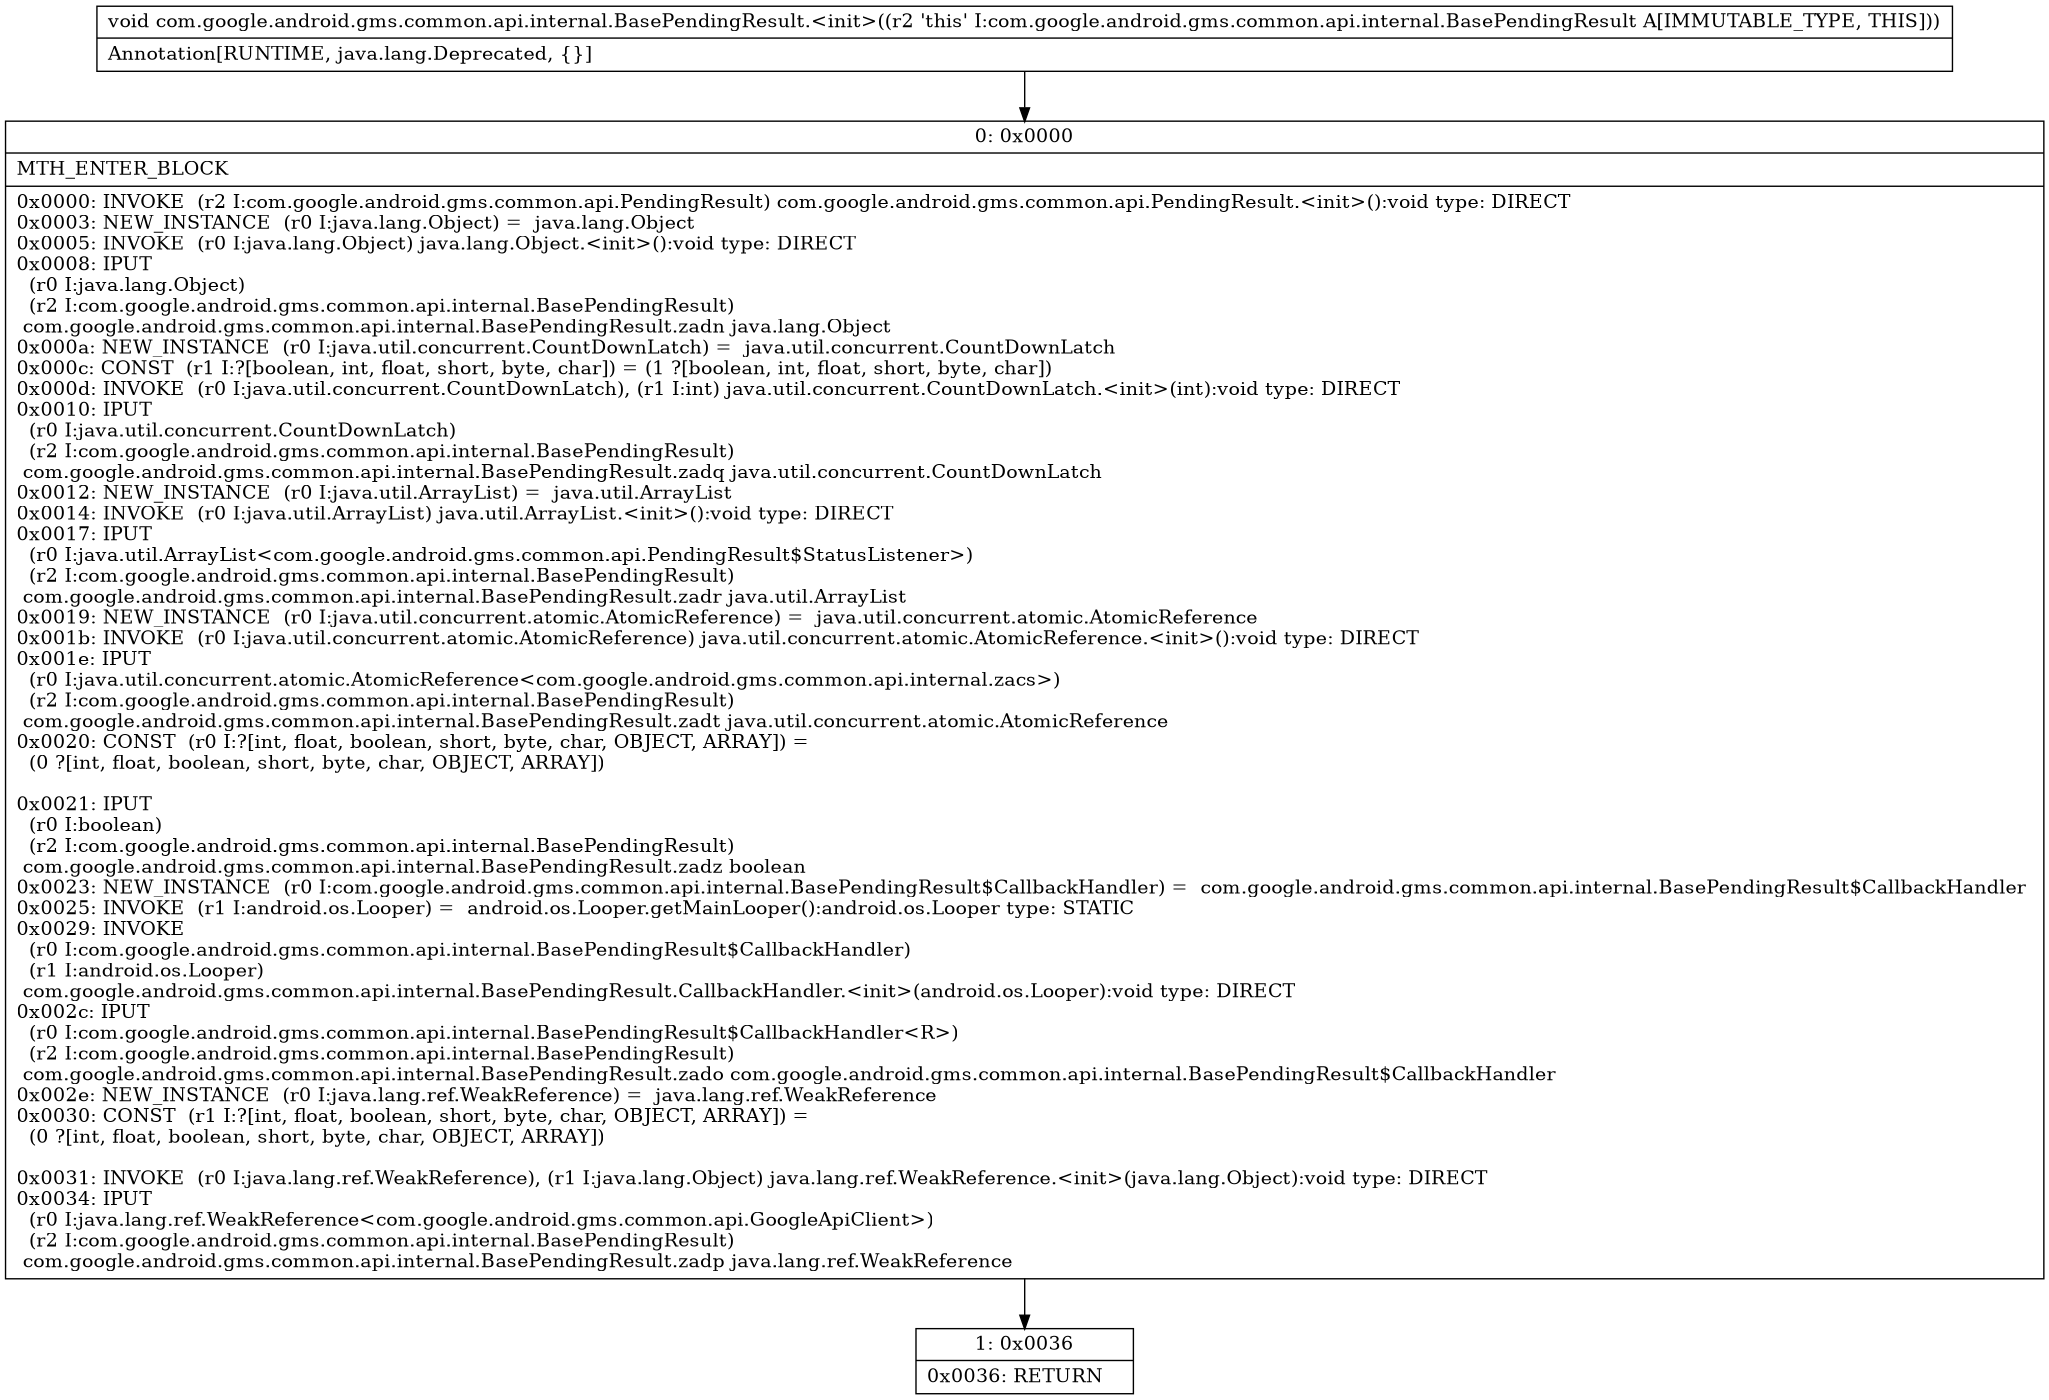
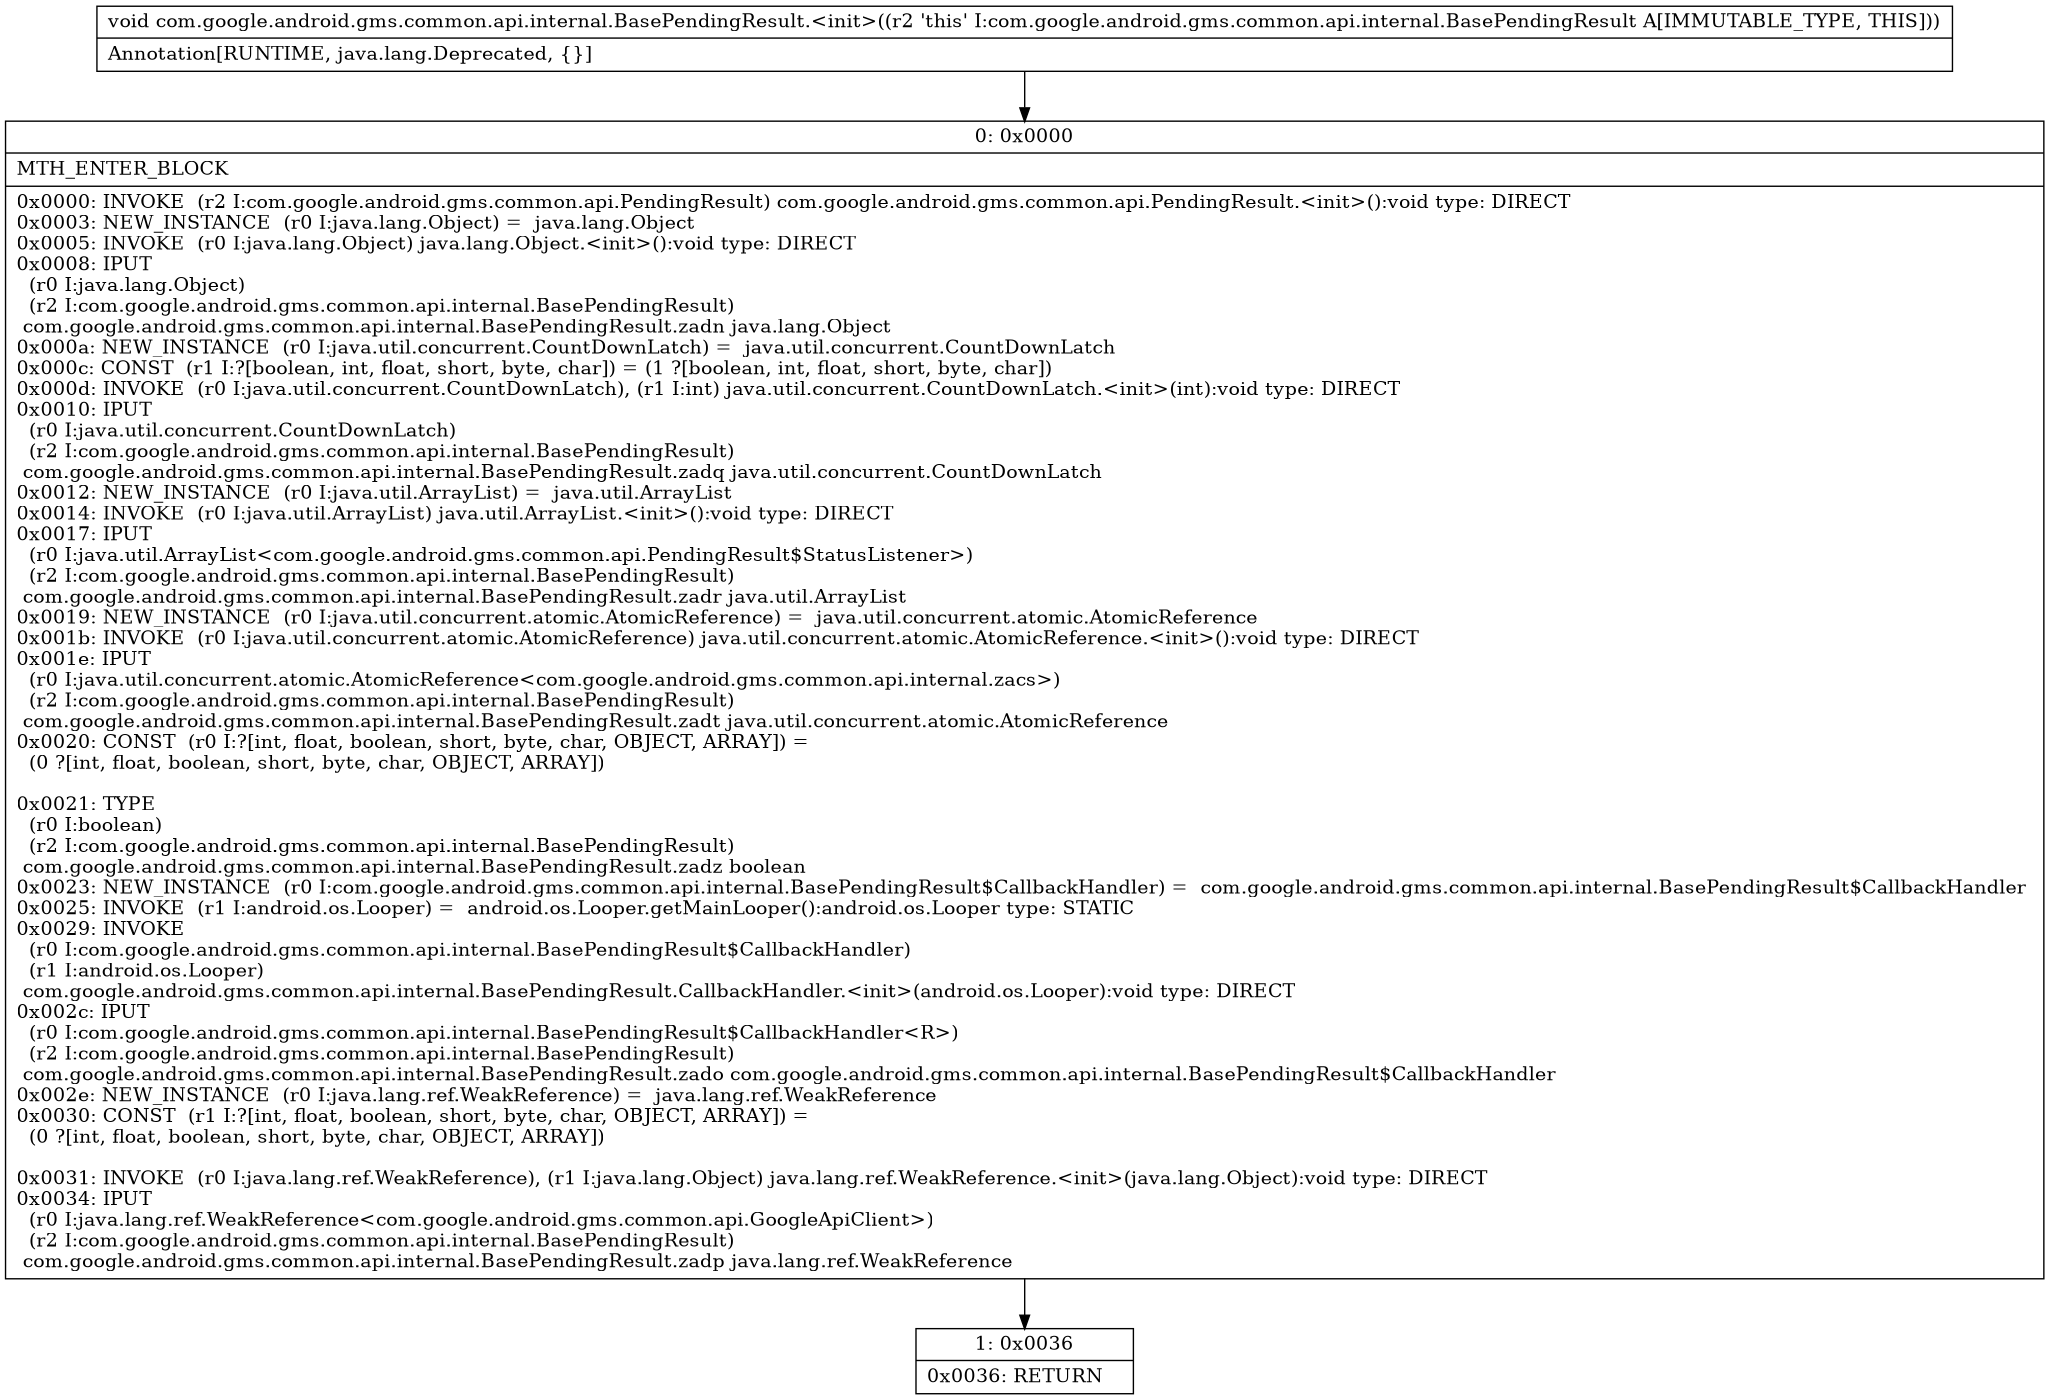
(91, 805) -> (93, 805)
